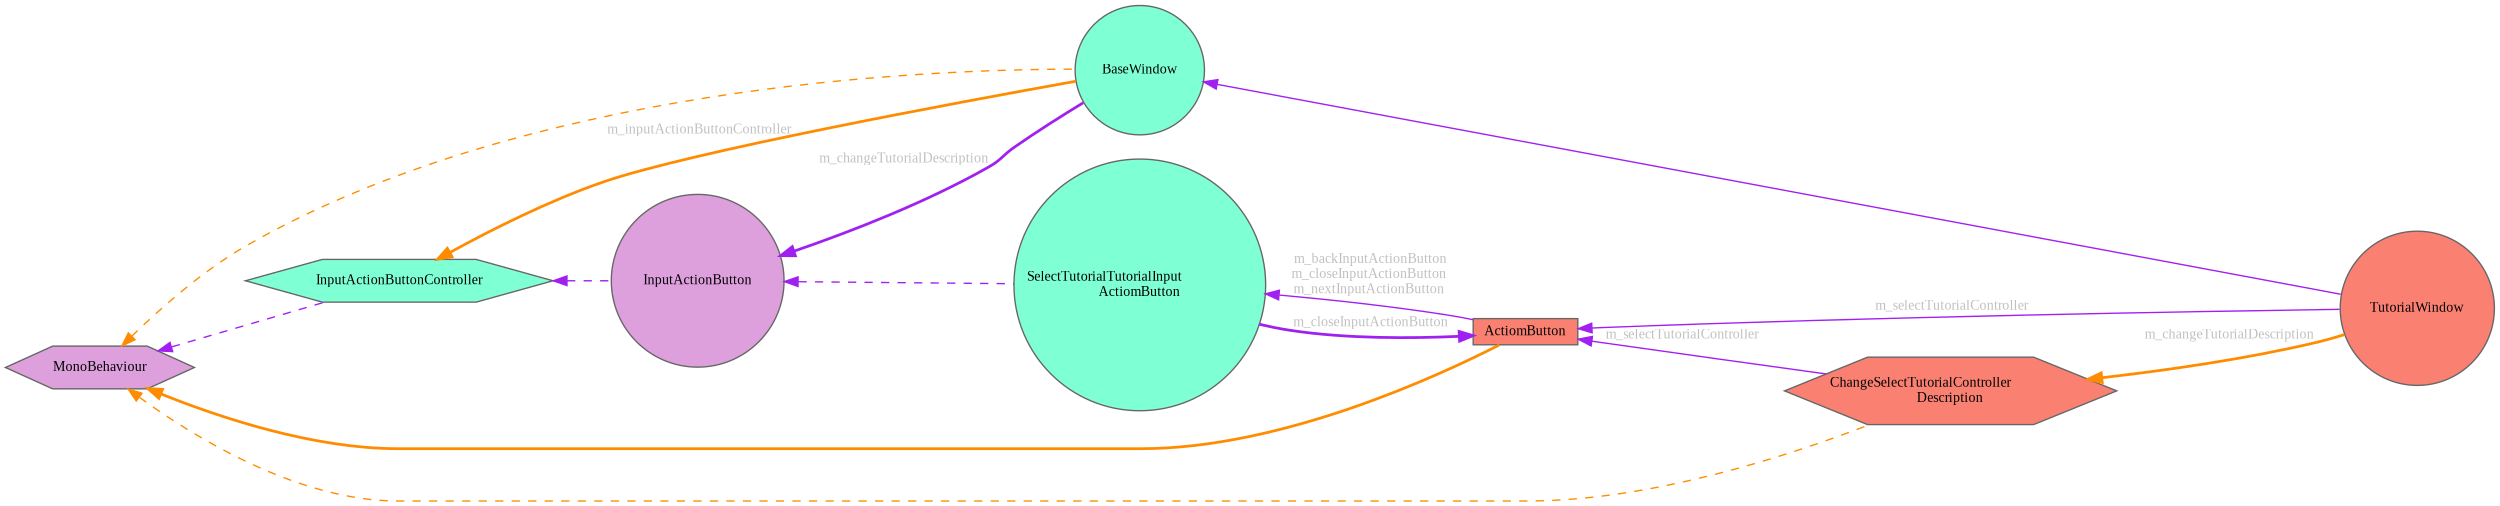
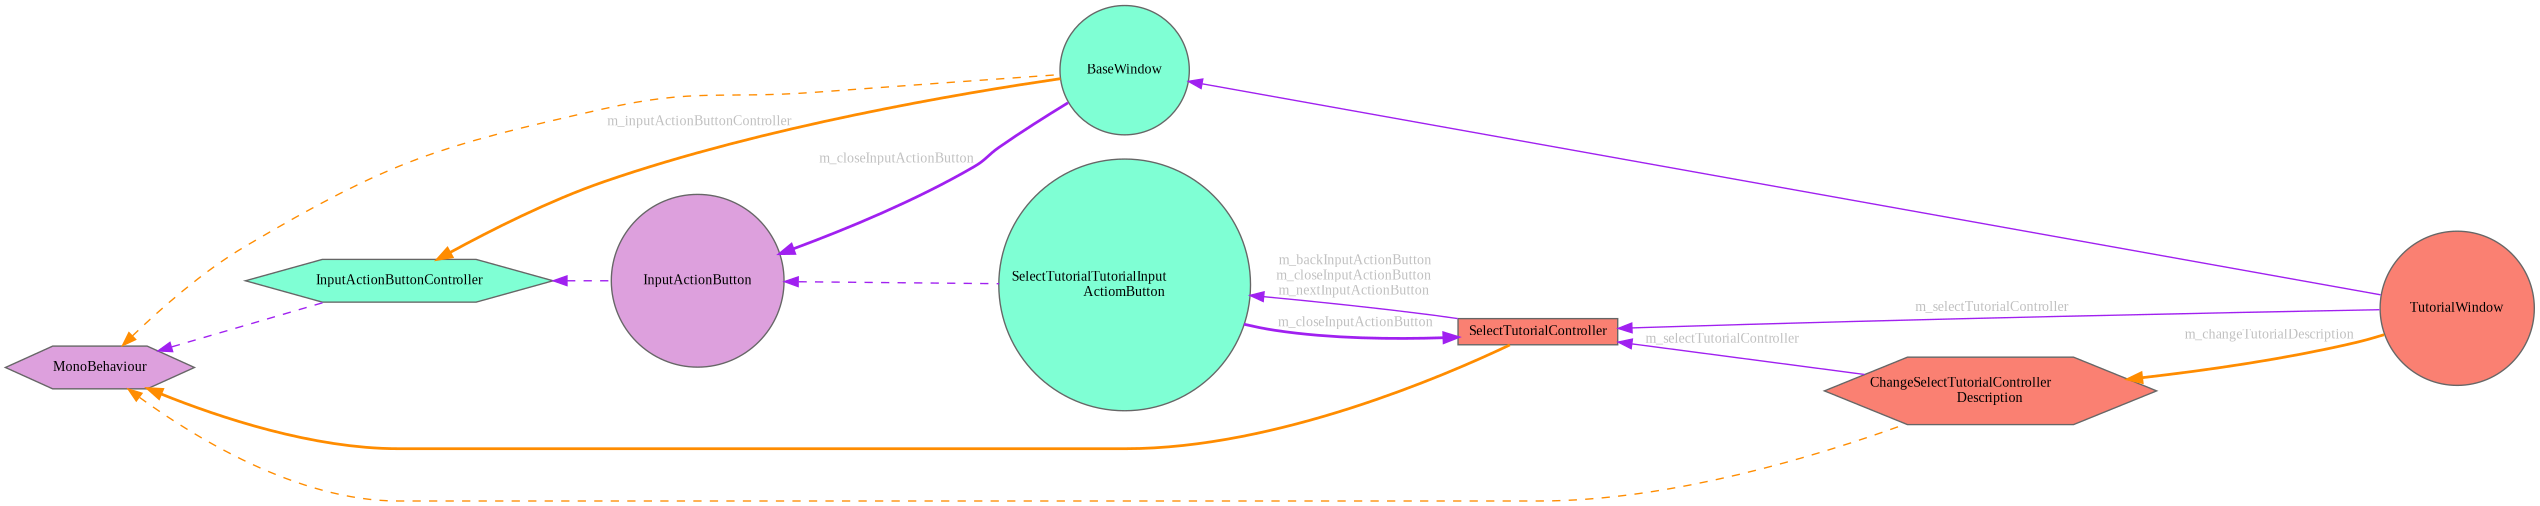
(903, 159) -> (895, 159)
(1525, 332) -> (1538, 332)
